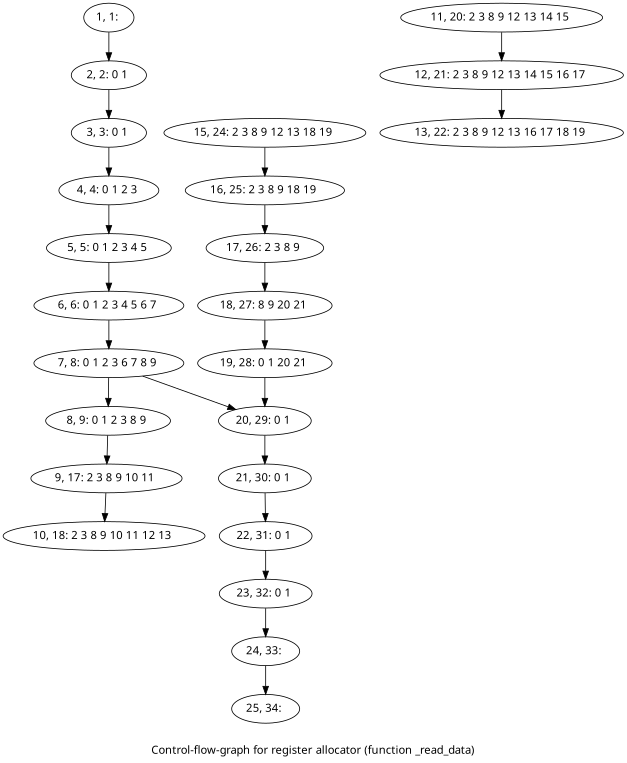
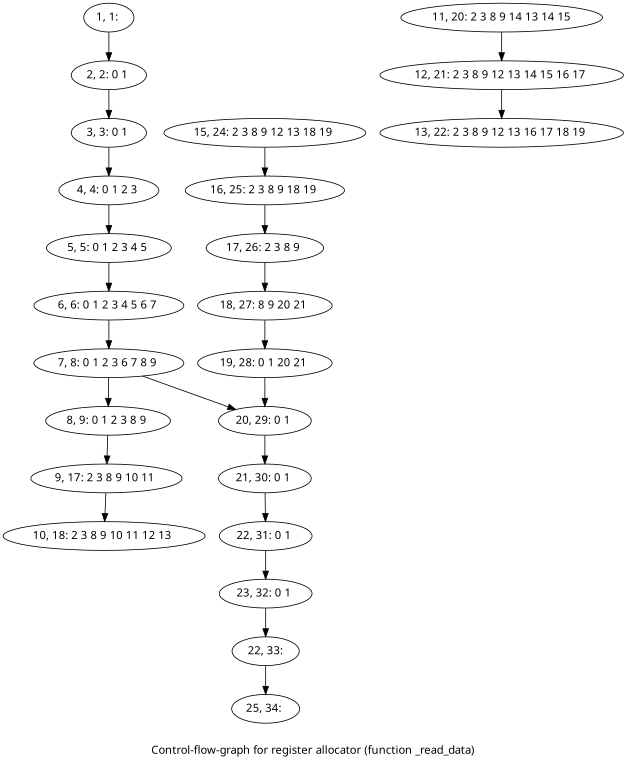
(502, 18) -> (502, 18)
(266, 651) -> (266, 651)
